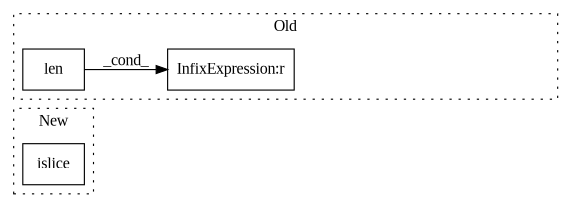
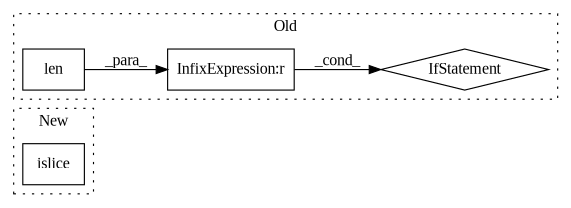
(126, 61) -> (126, 61)
none -> (465, 70)
